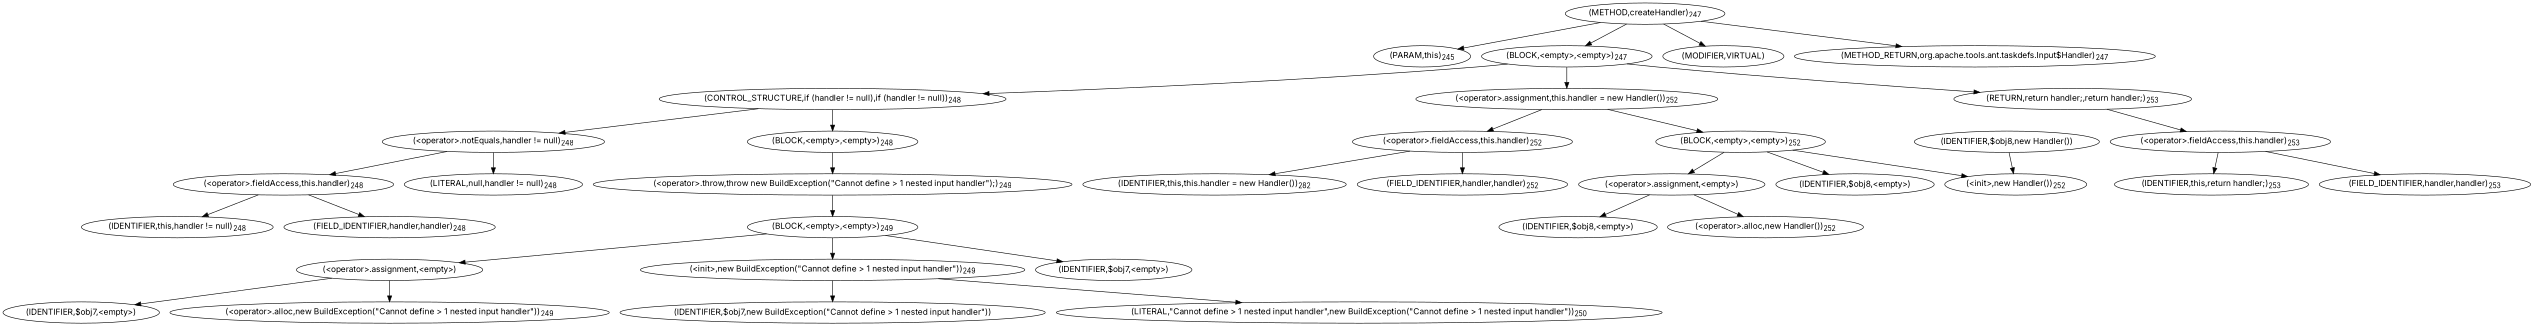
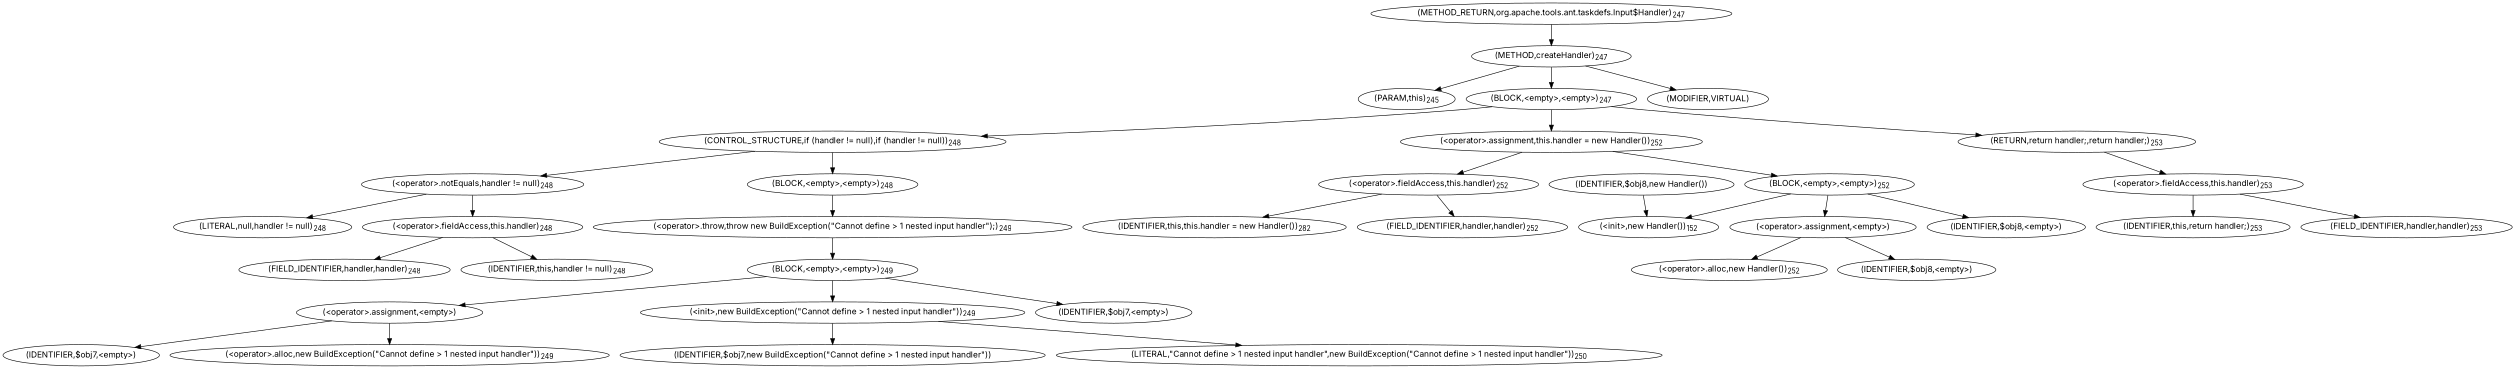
(1798, 34) -> (1551, 32)
(2059, 184) -> (1692, 226)
